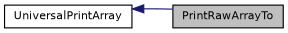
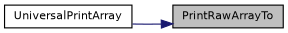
(158, 9) -> (147, 24)
